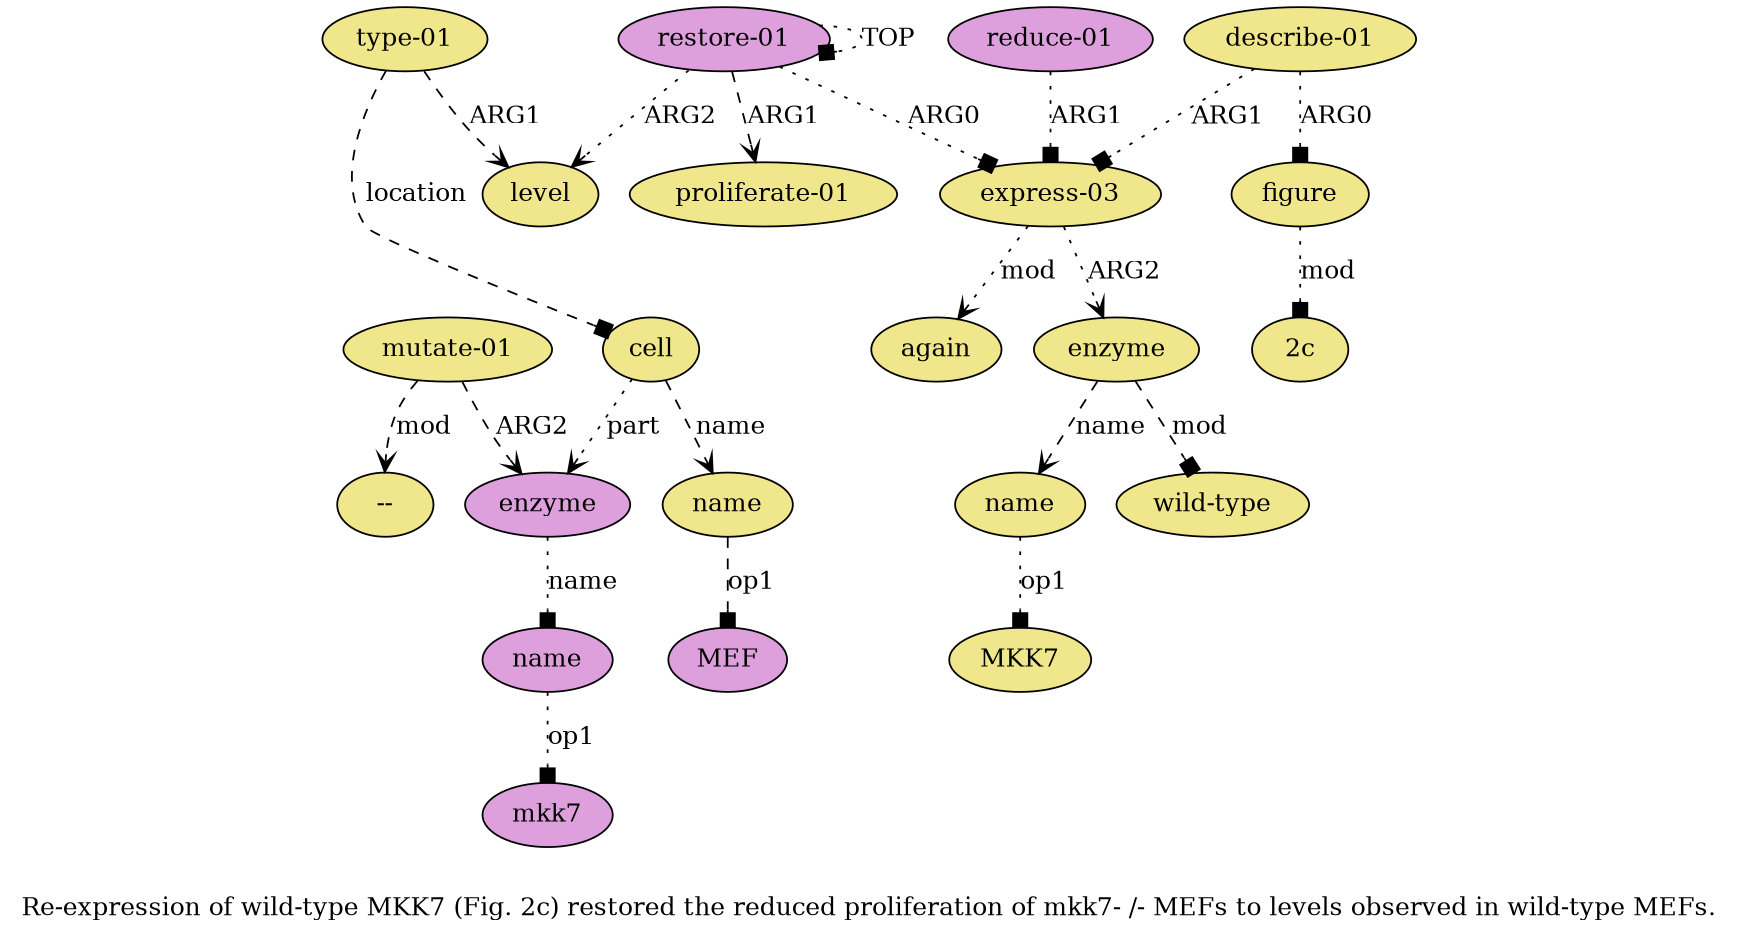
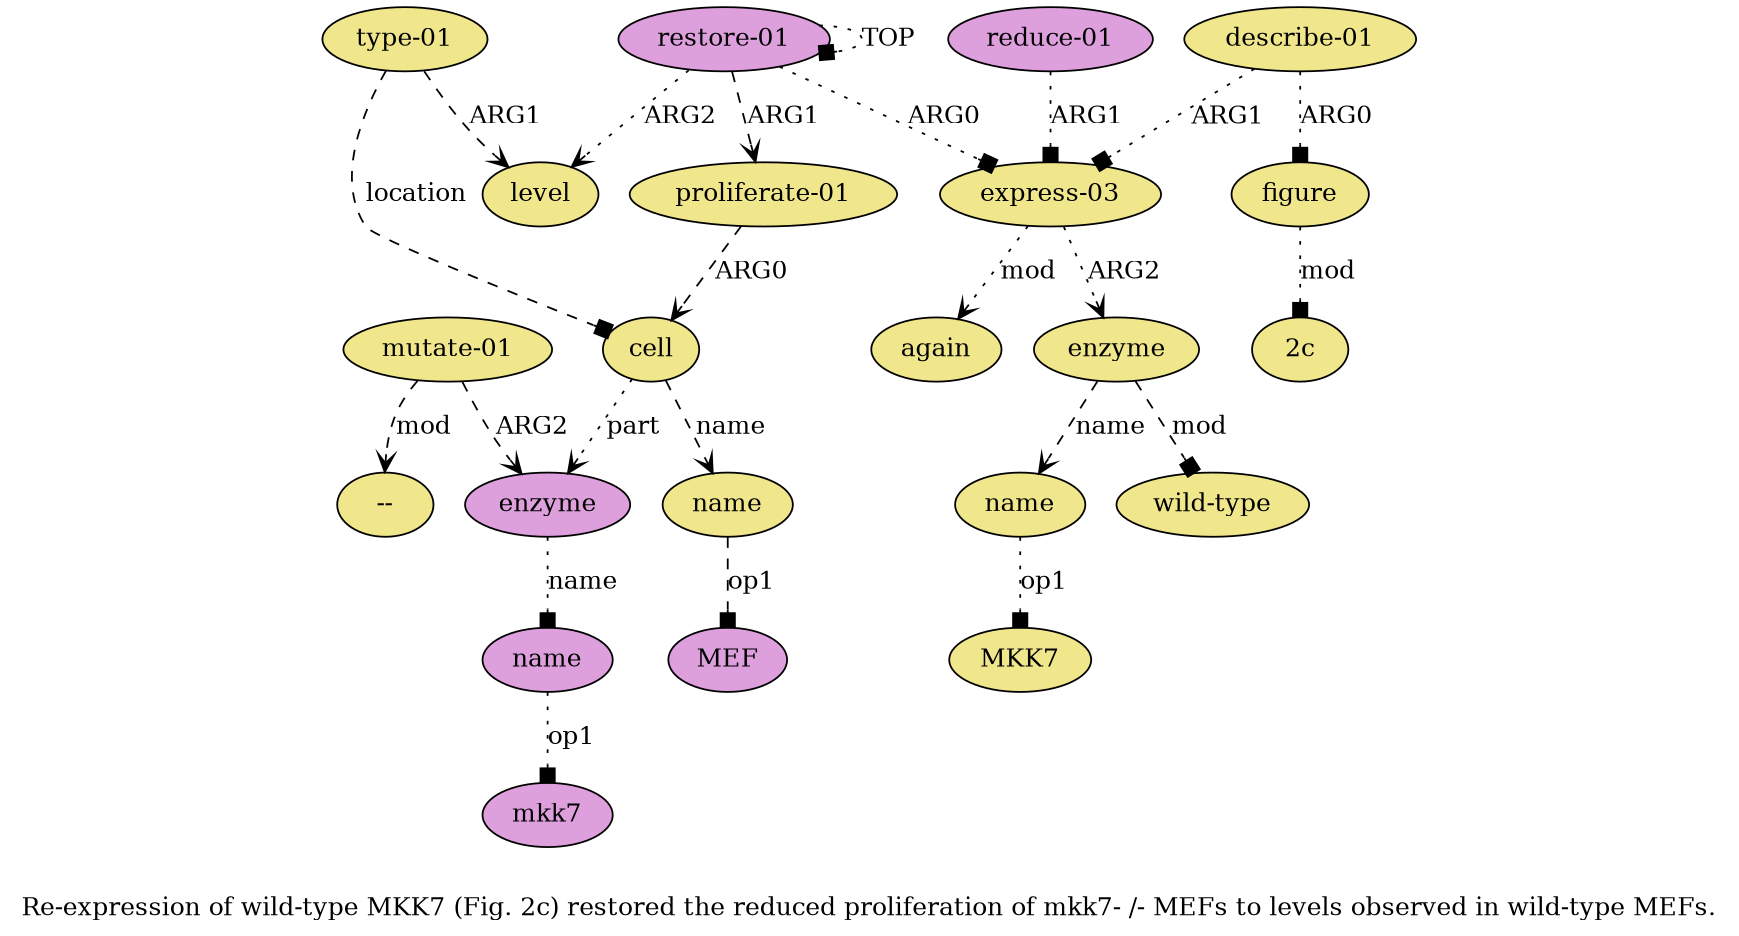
none -> (712, 266)
